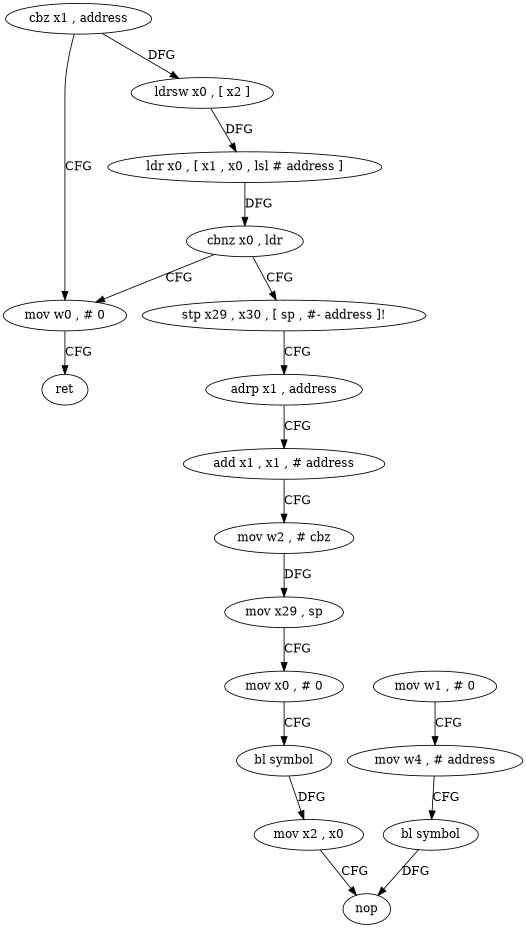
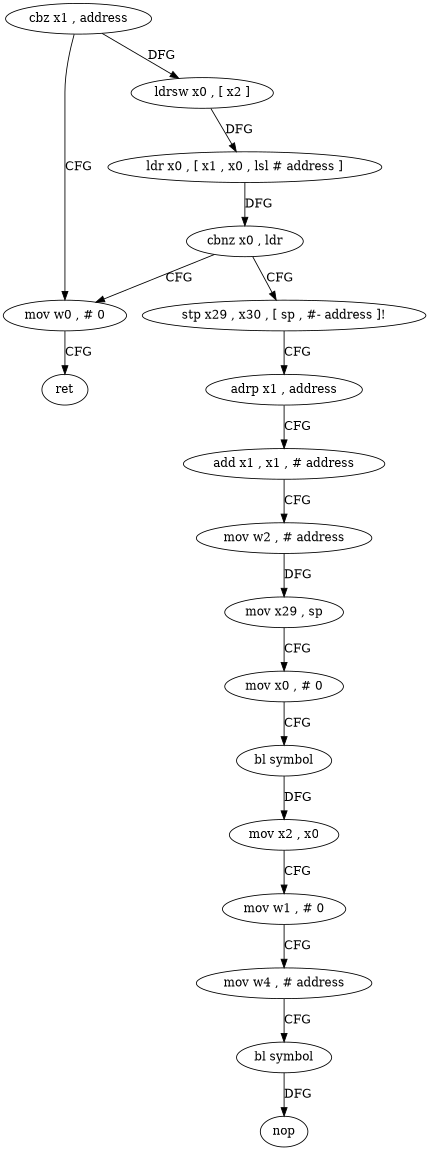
(284, 538) -> (284, 538)
(336, 869) -> (284, 868)
